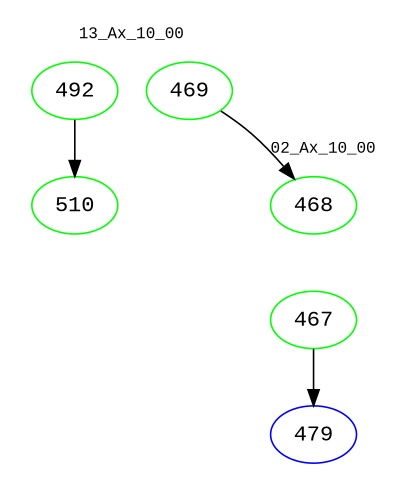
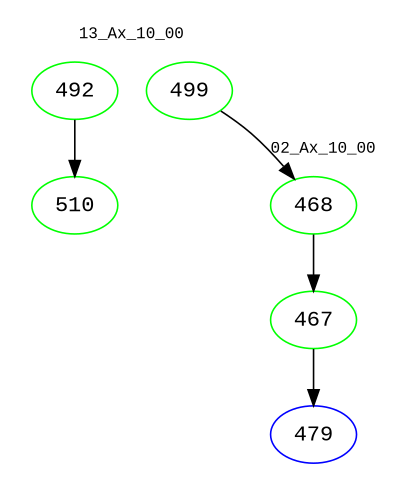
(189, 91) -> (189, 91)
none -> (314, 255)
